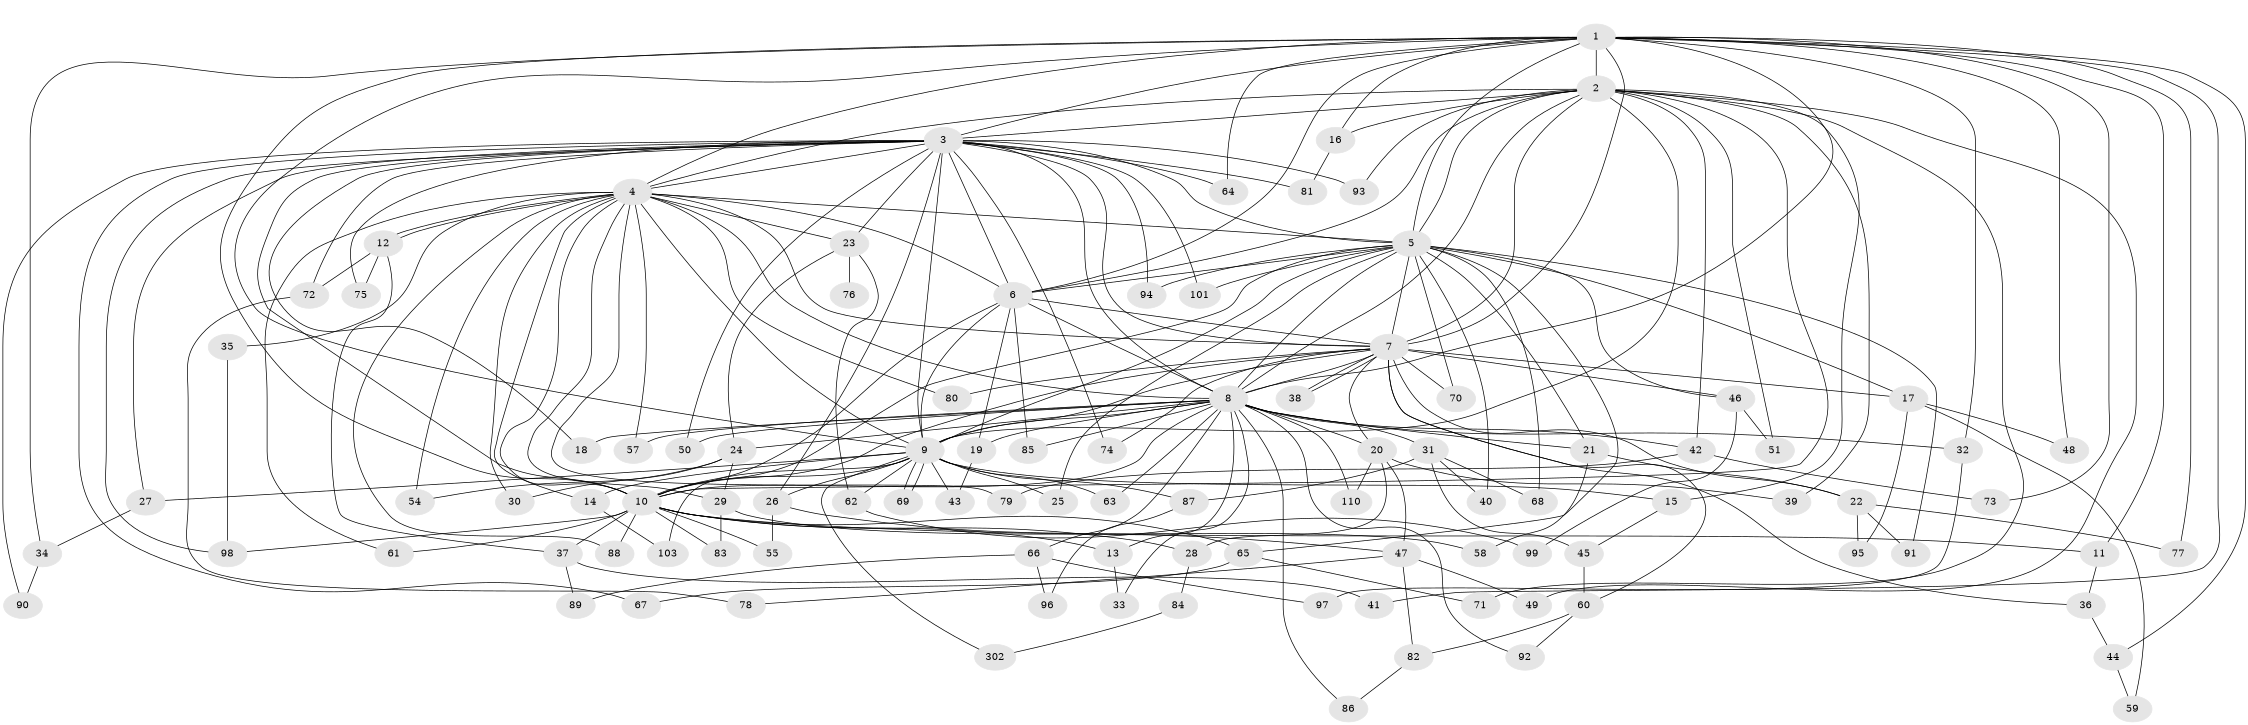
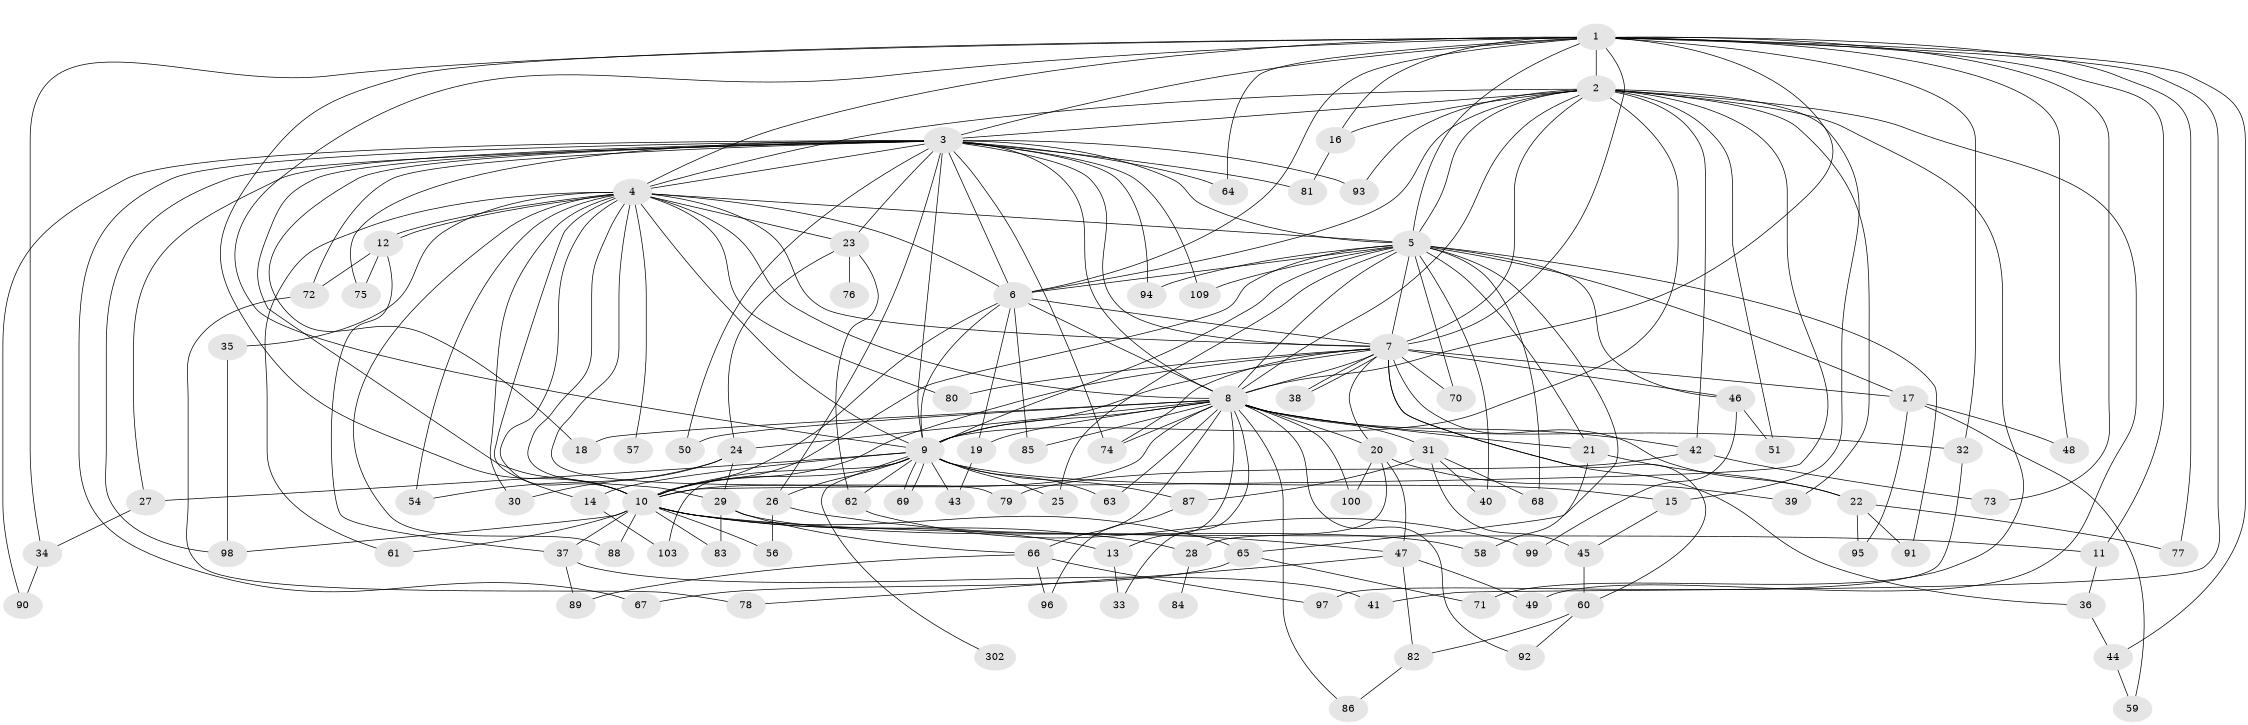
(1200, 295) -> (1200, 295)
(928, 415) -> (1148, 433)
(1351, 502) -> (1351, 502)
none -> (874, 541)
(773, 554) -> (773, 554)
(1089, 635) -> none
